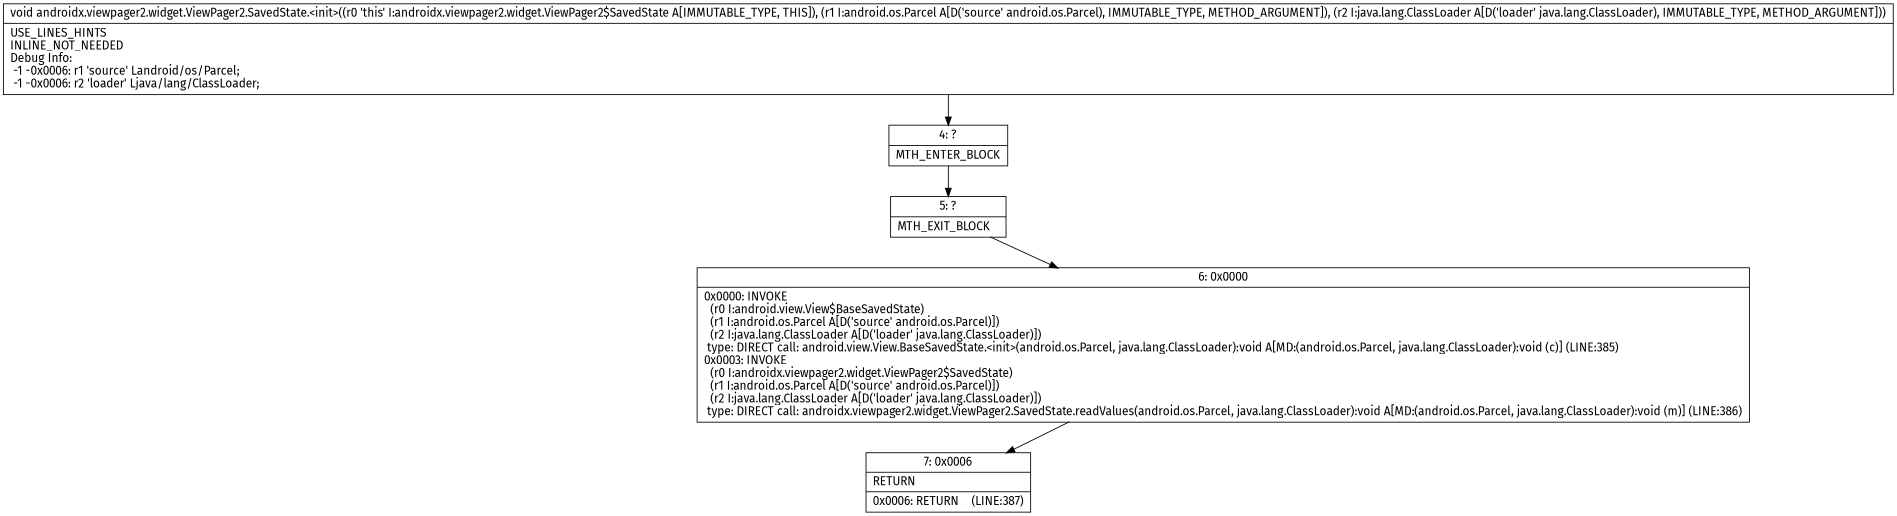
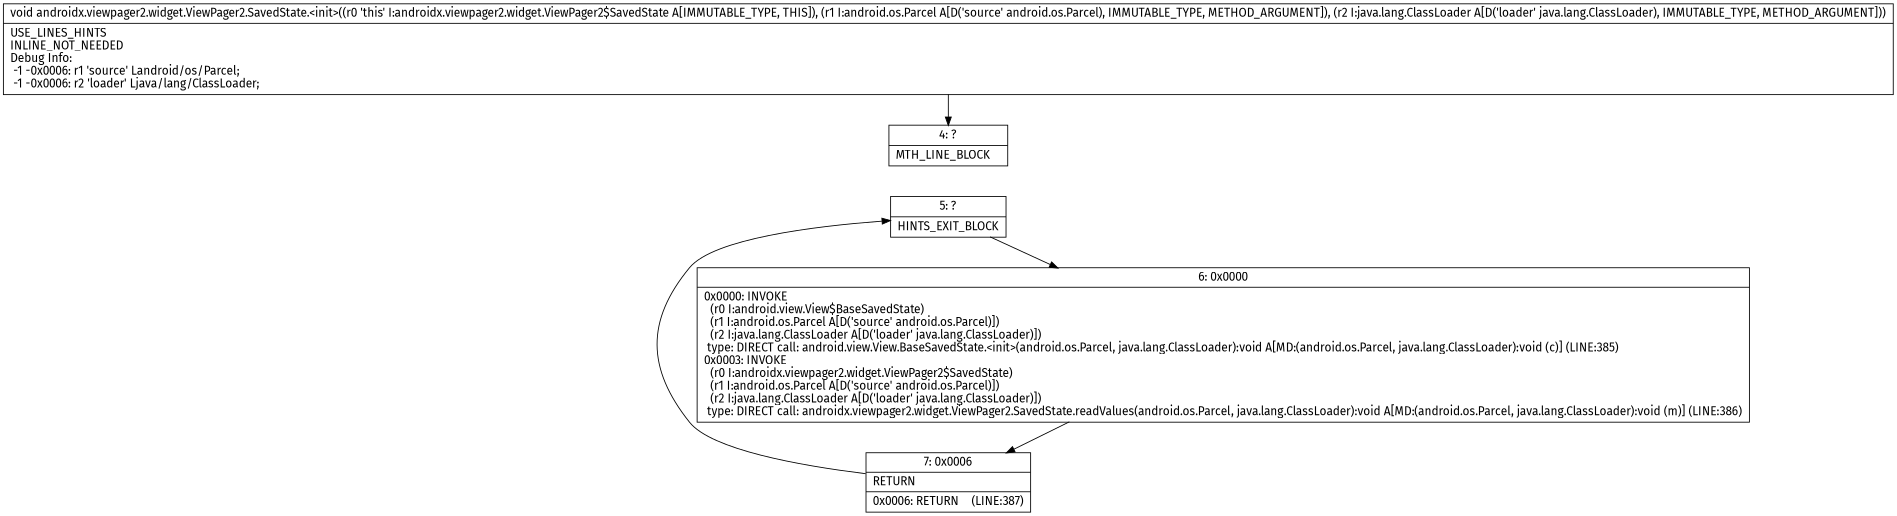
(948, 155) -> (943, 155)
(948, 177) -> (658, 338)
(944, 227) -> (948, 227)
